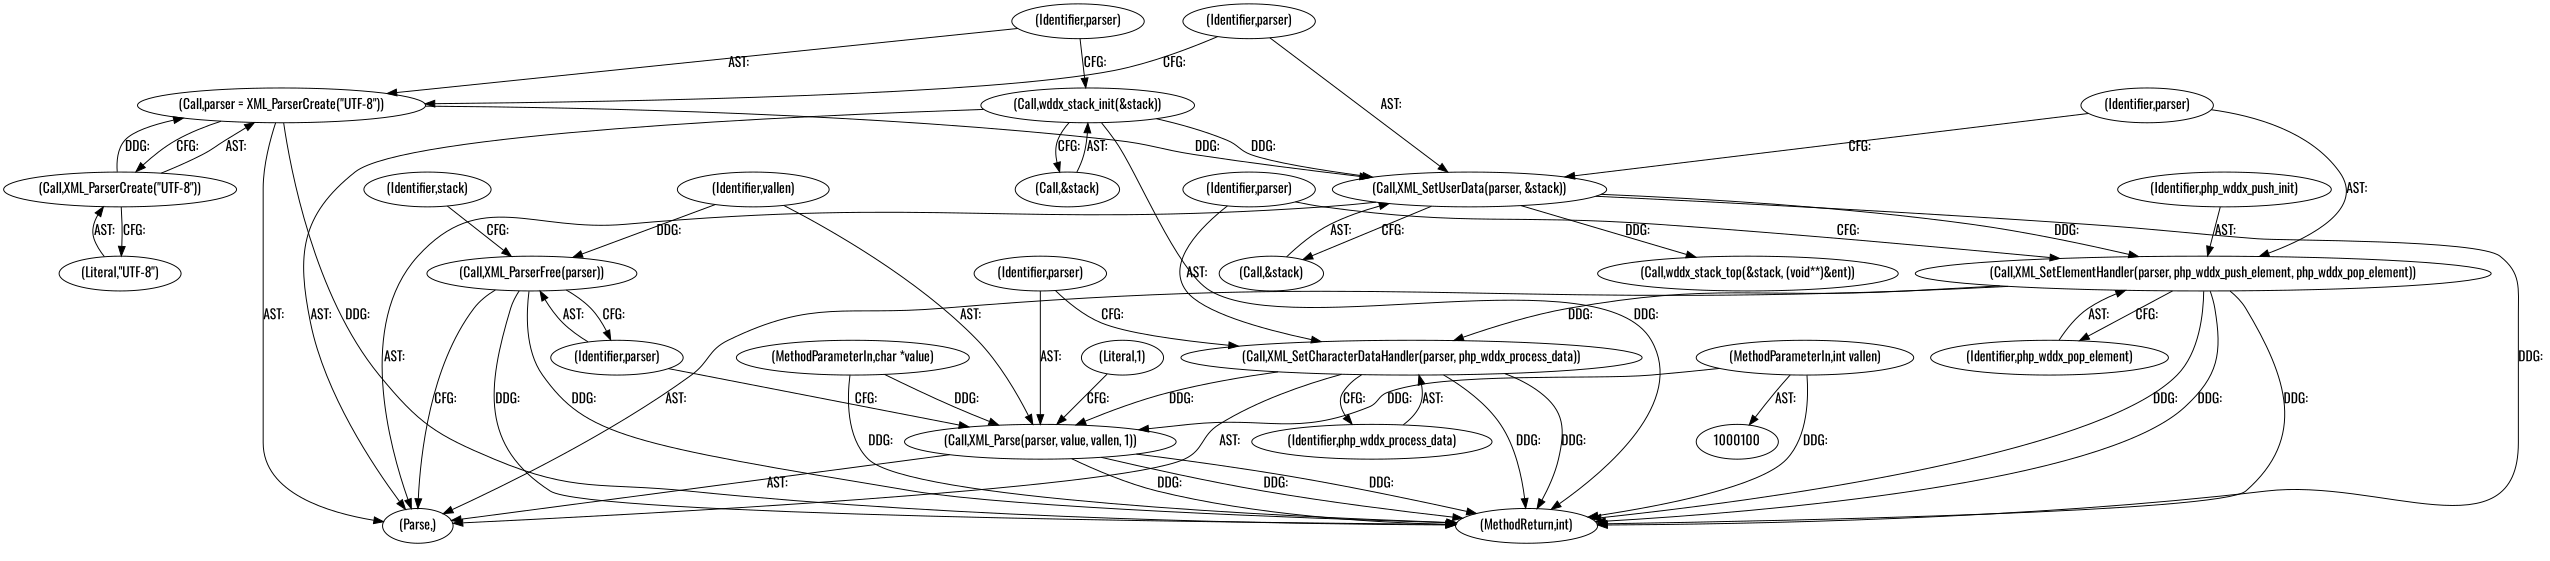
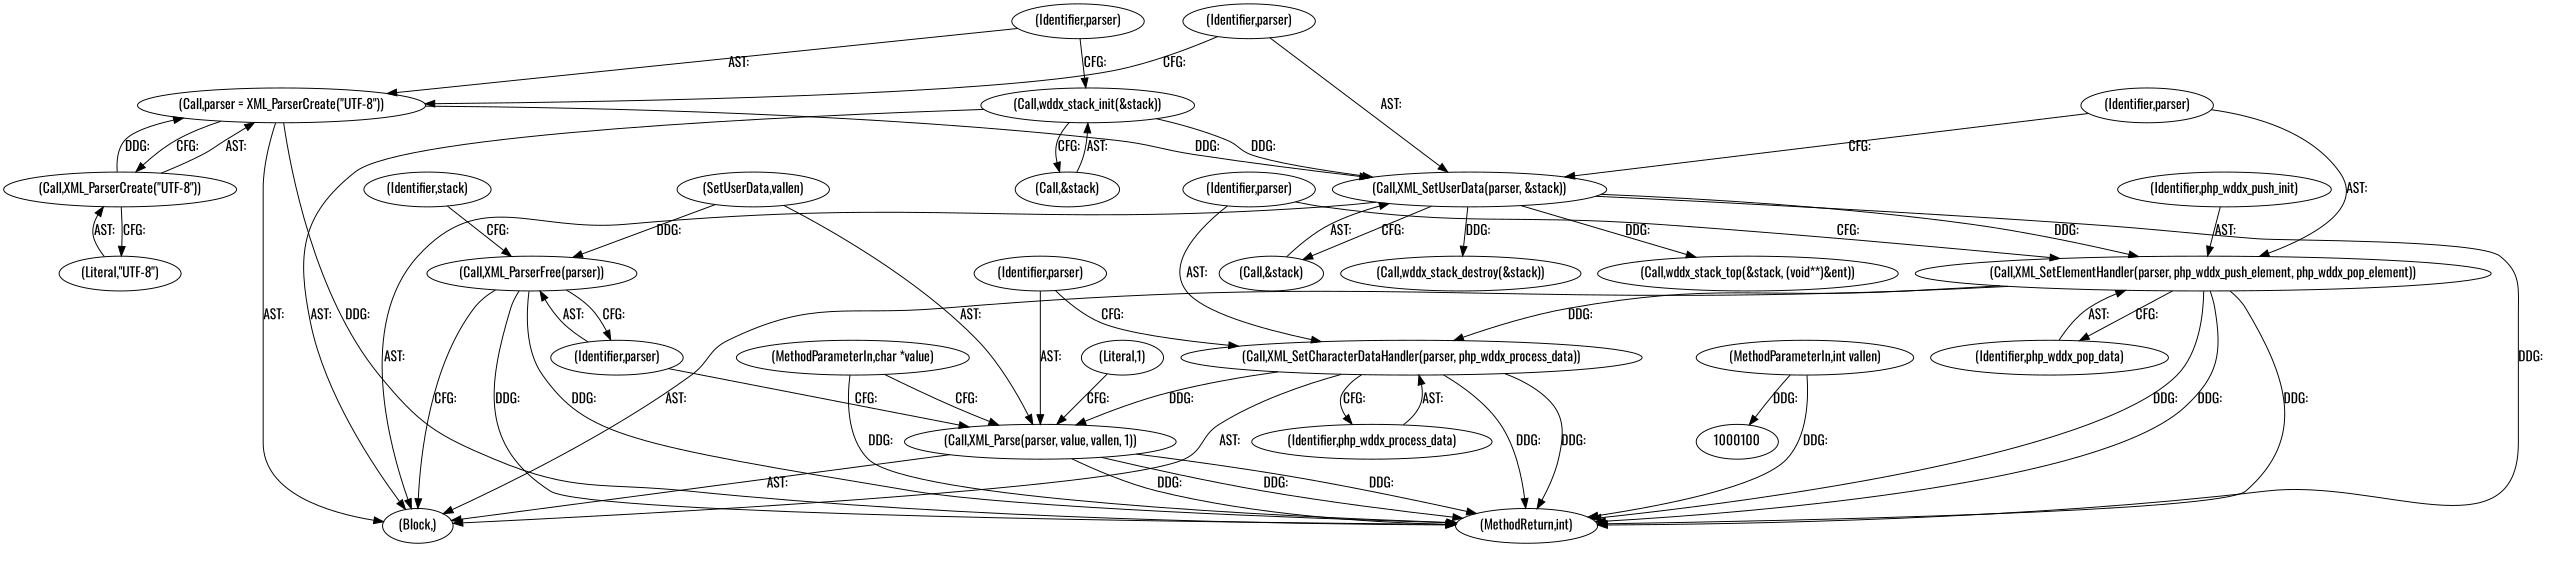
(753, 189) -> (753, 189)
none -> (1461, 274)
(1436, 303) -> none
(2050, 358) -> (2050, 358)
(1430, 383) -> none
(968, 400) -> (968, 400)
(1787, 400) -> (1787, 400)
(418, 526) -> (418, 526)
